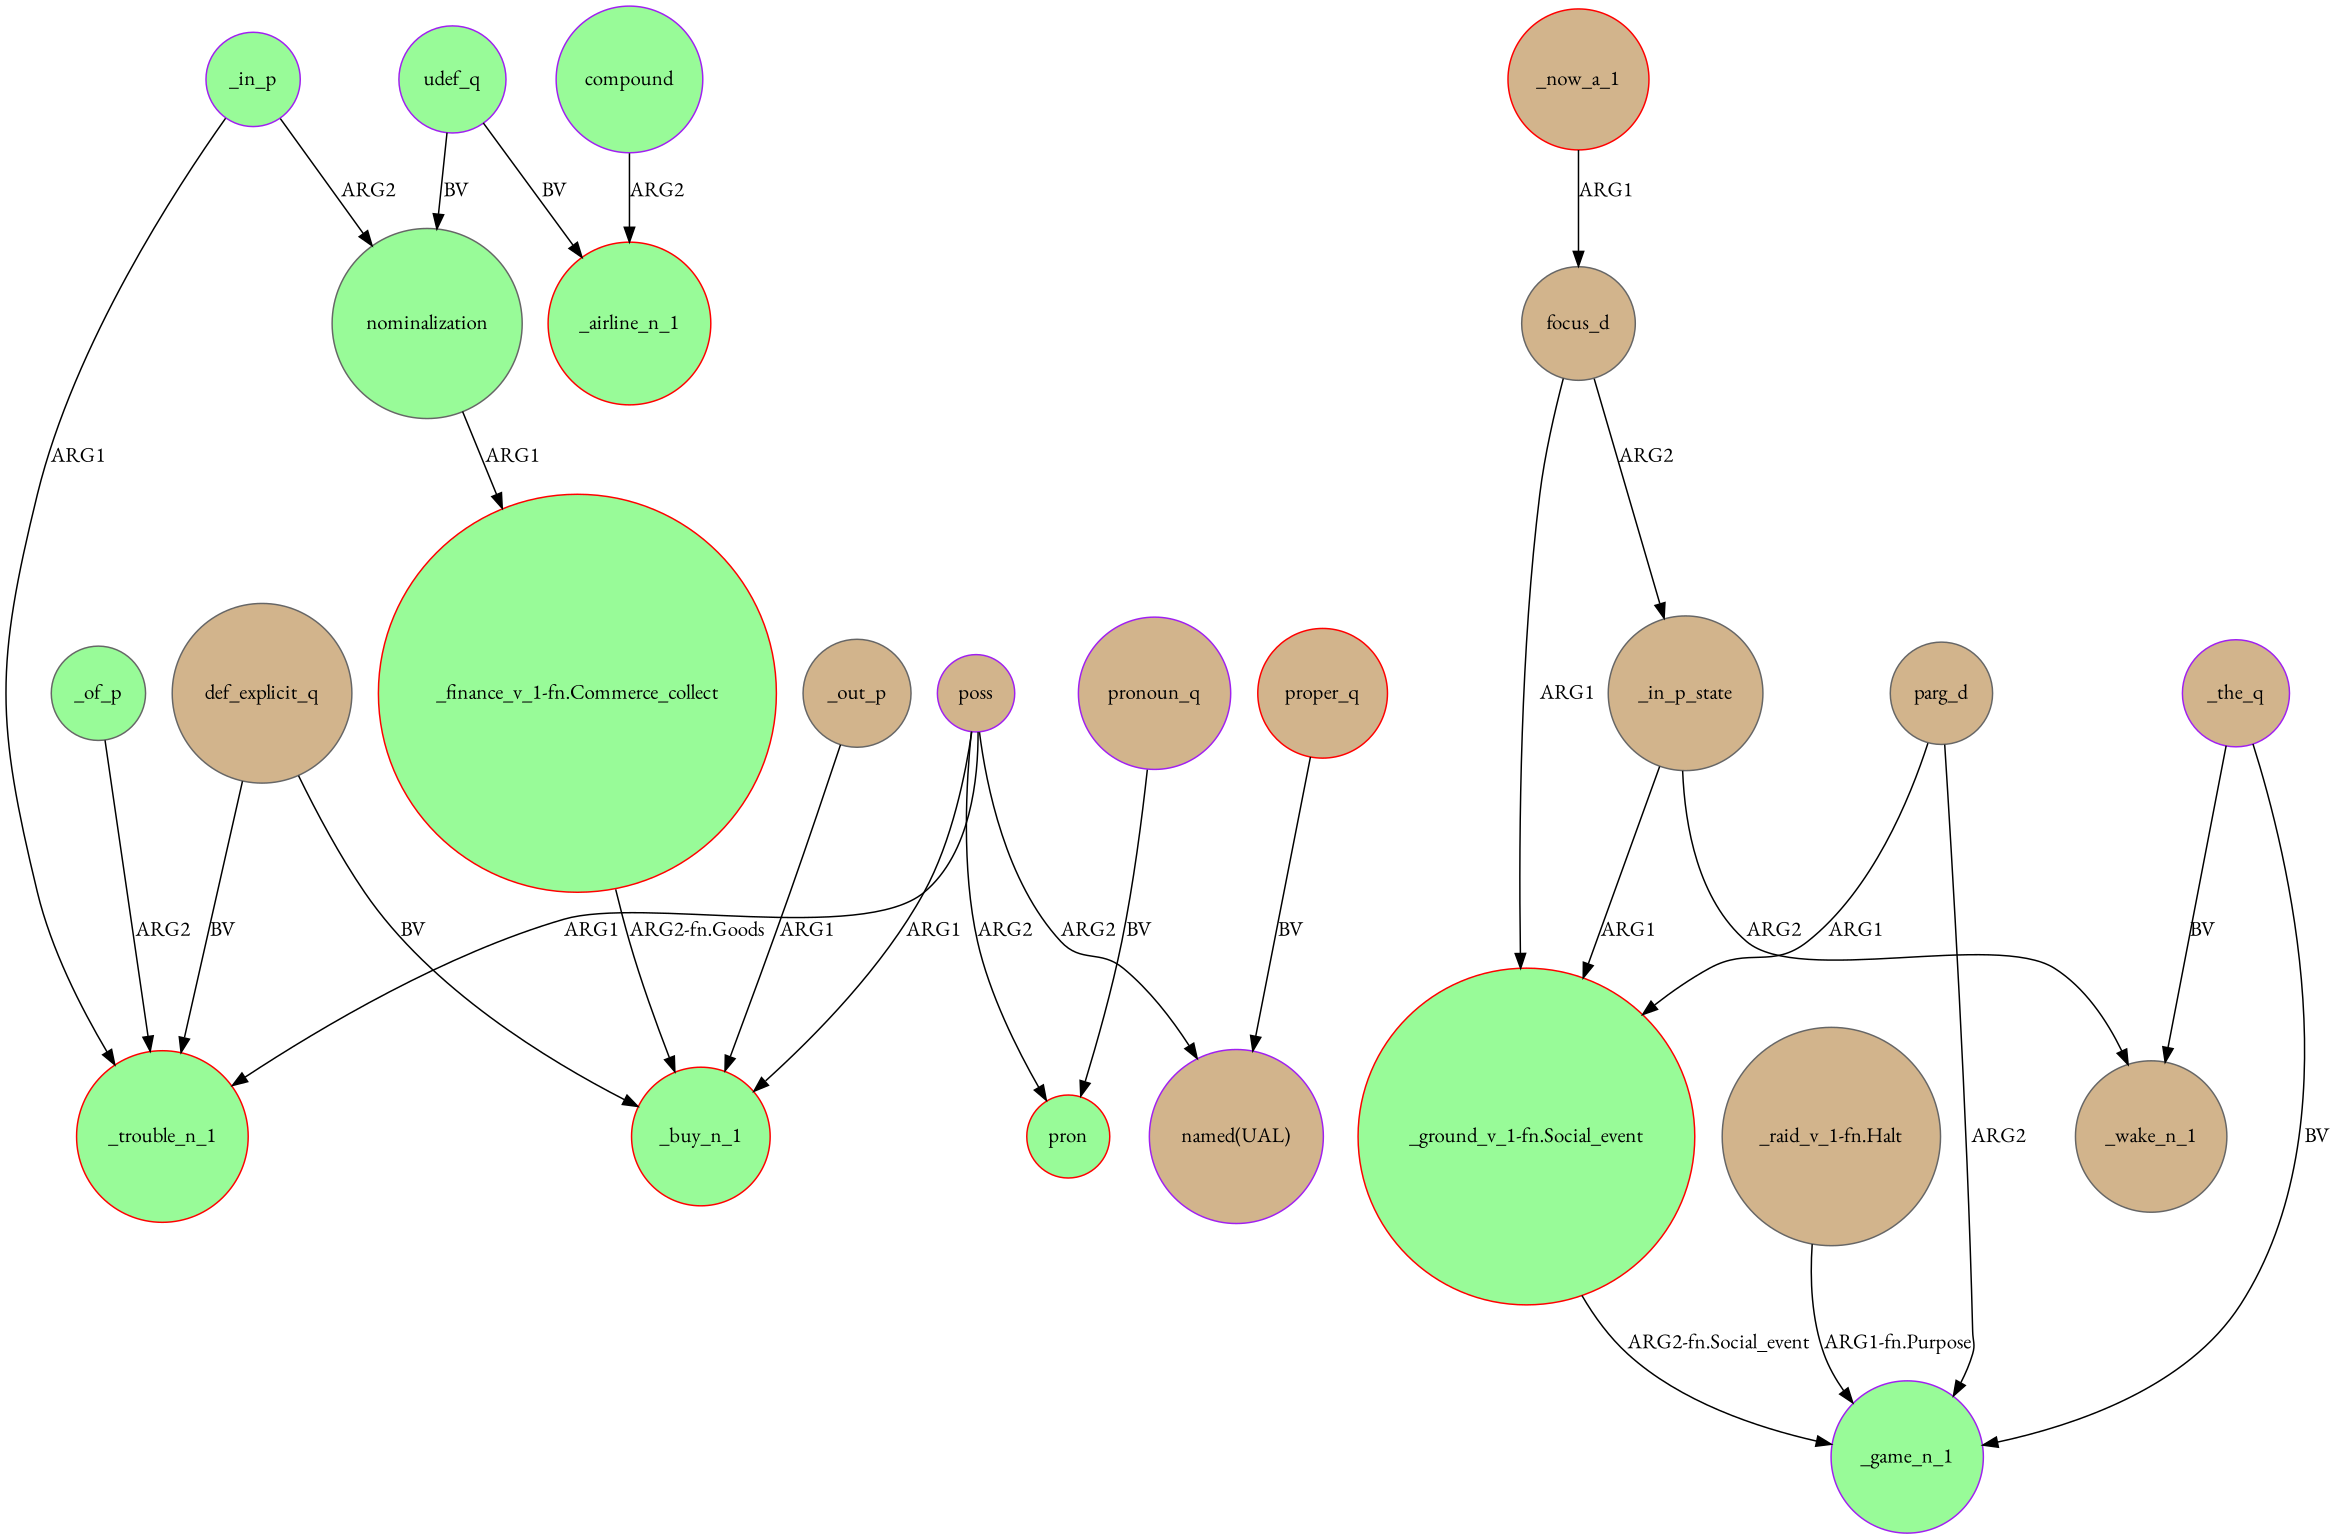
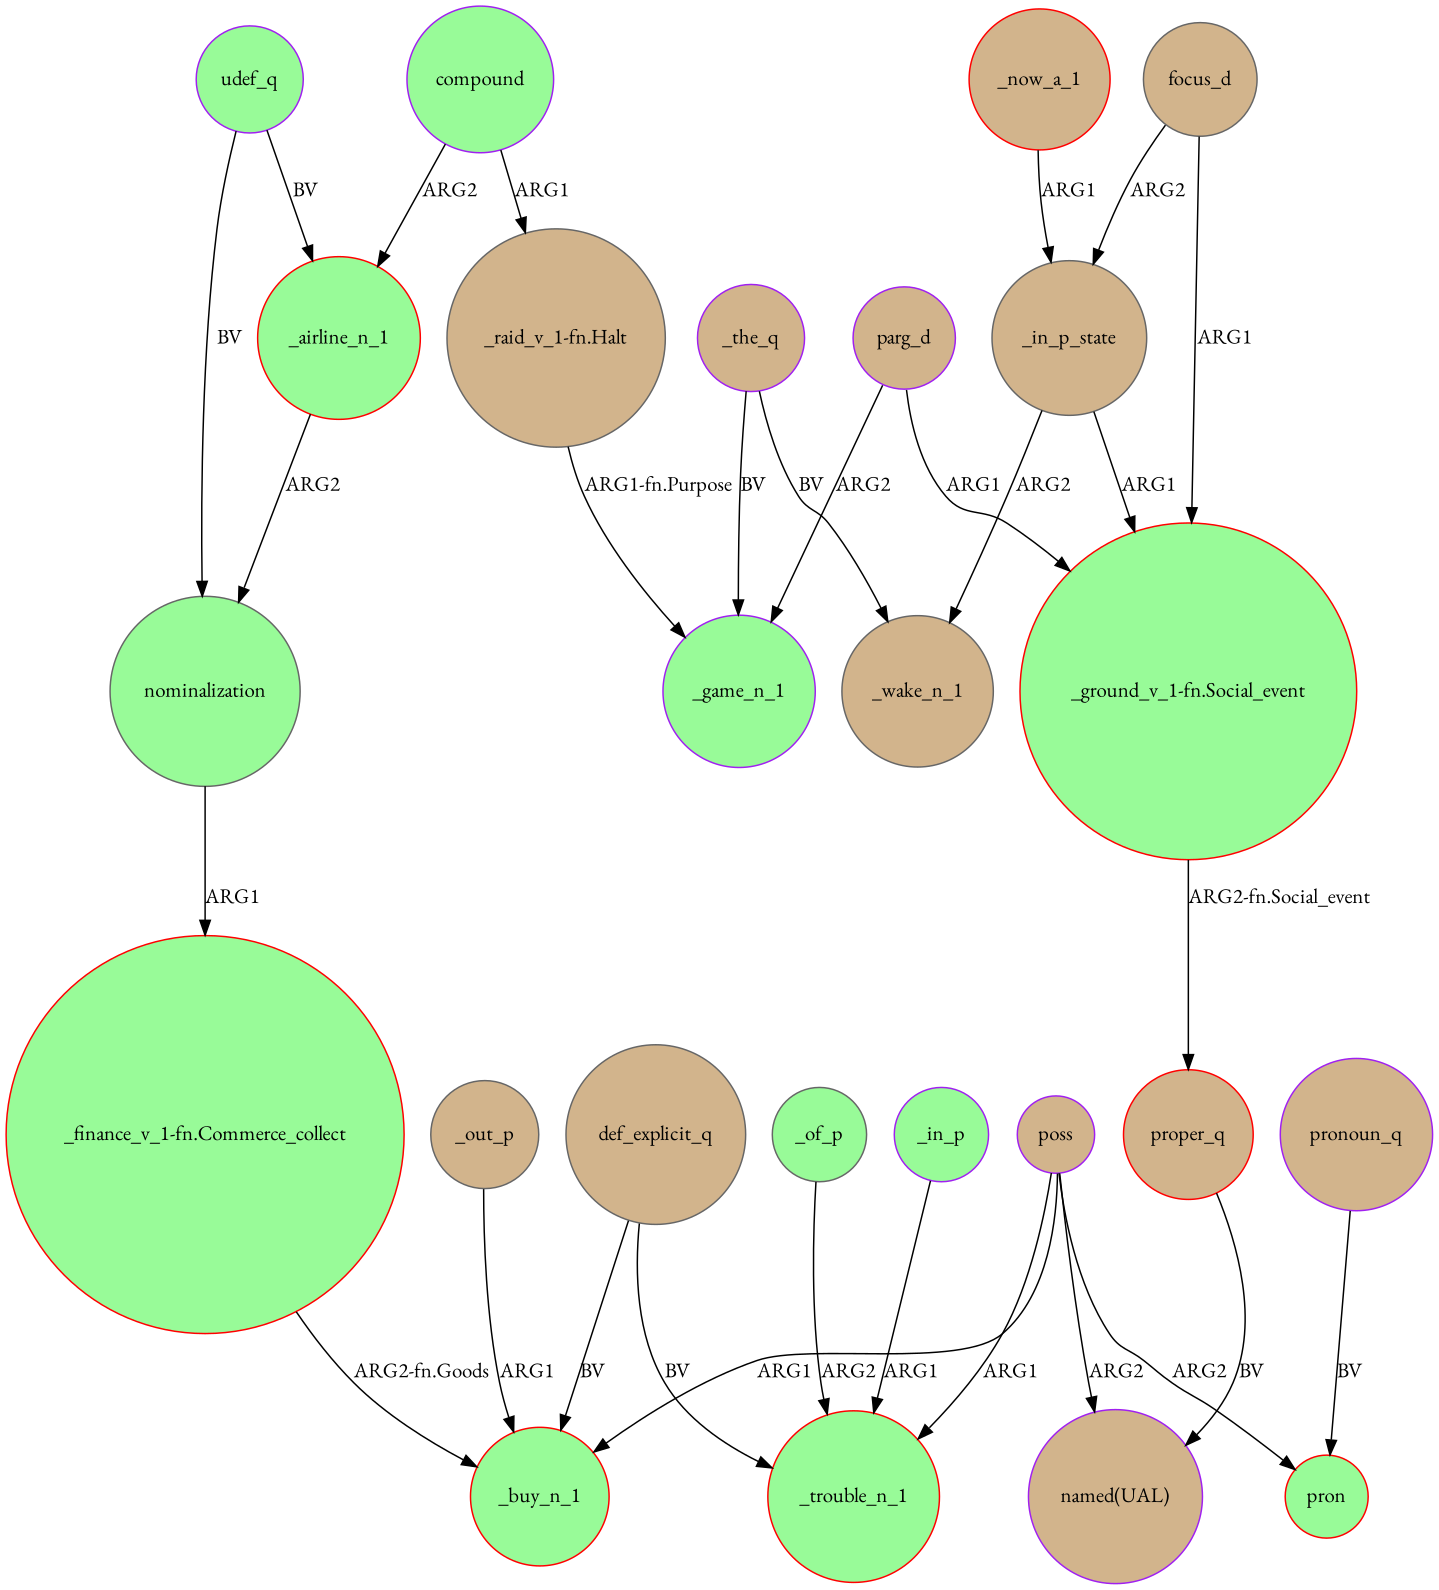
(322, 176) -> (277, 501)
none -> (511, 184)
(1579, 201) -> (1041, 199)
(1941, 693) -> (904, 338)
(1683, 1393) -> (1188, 957)
